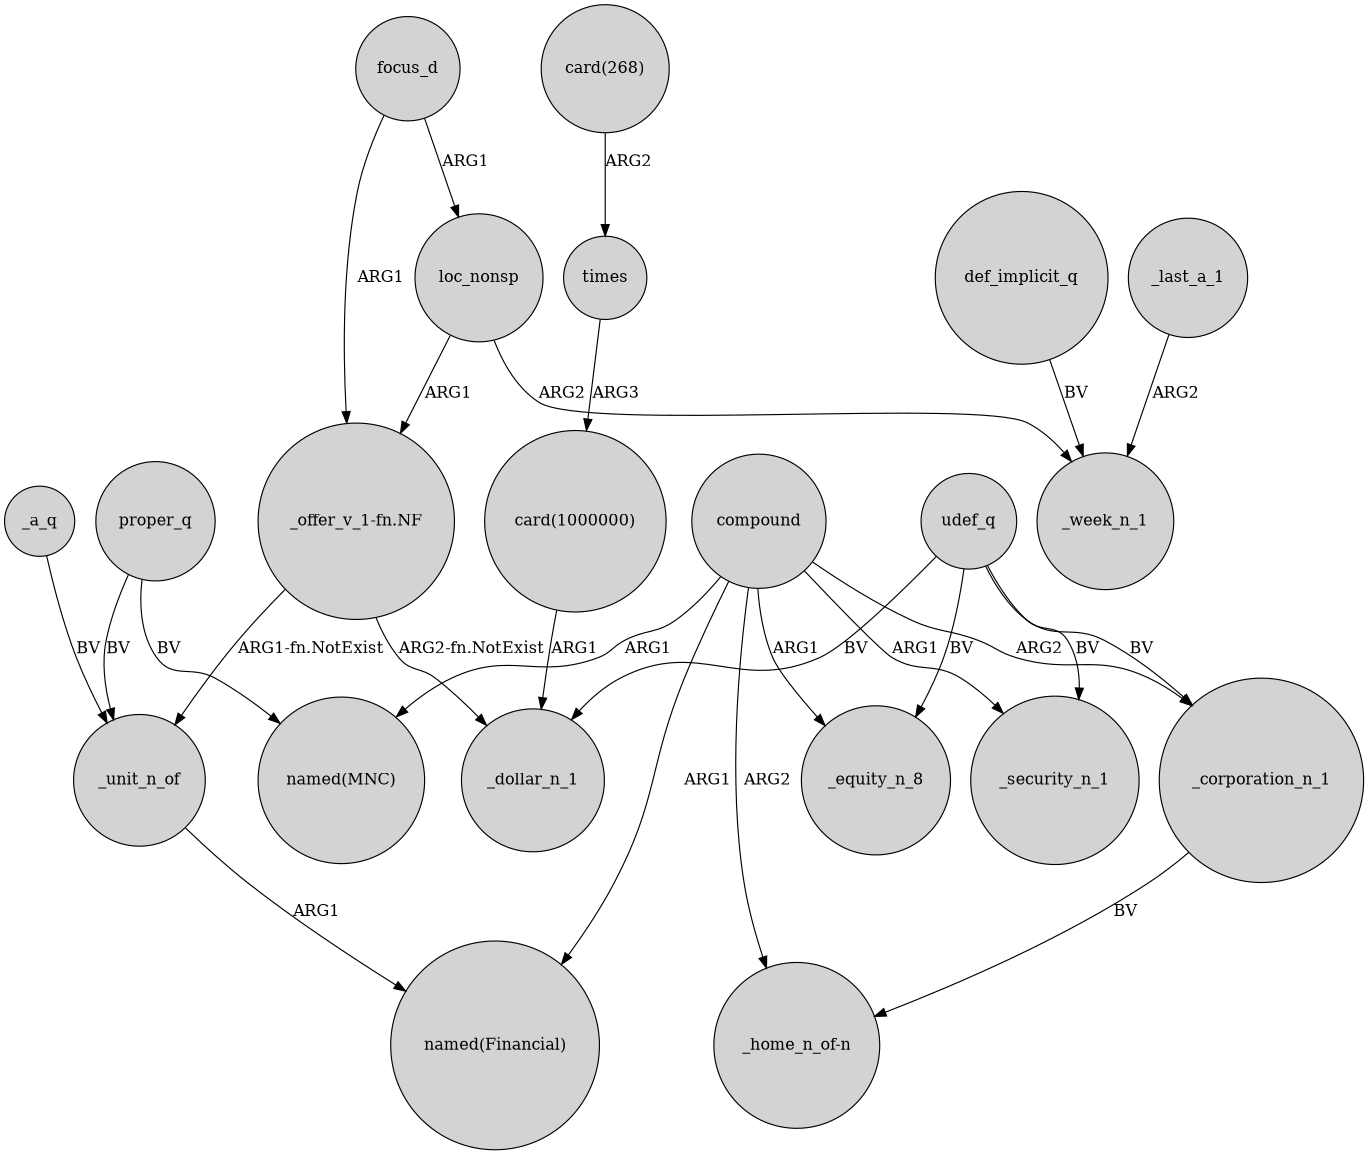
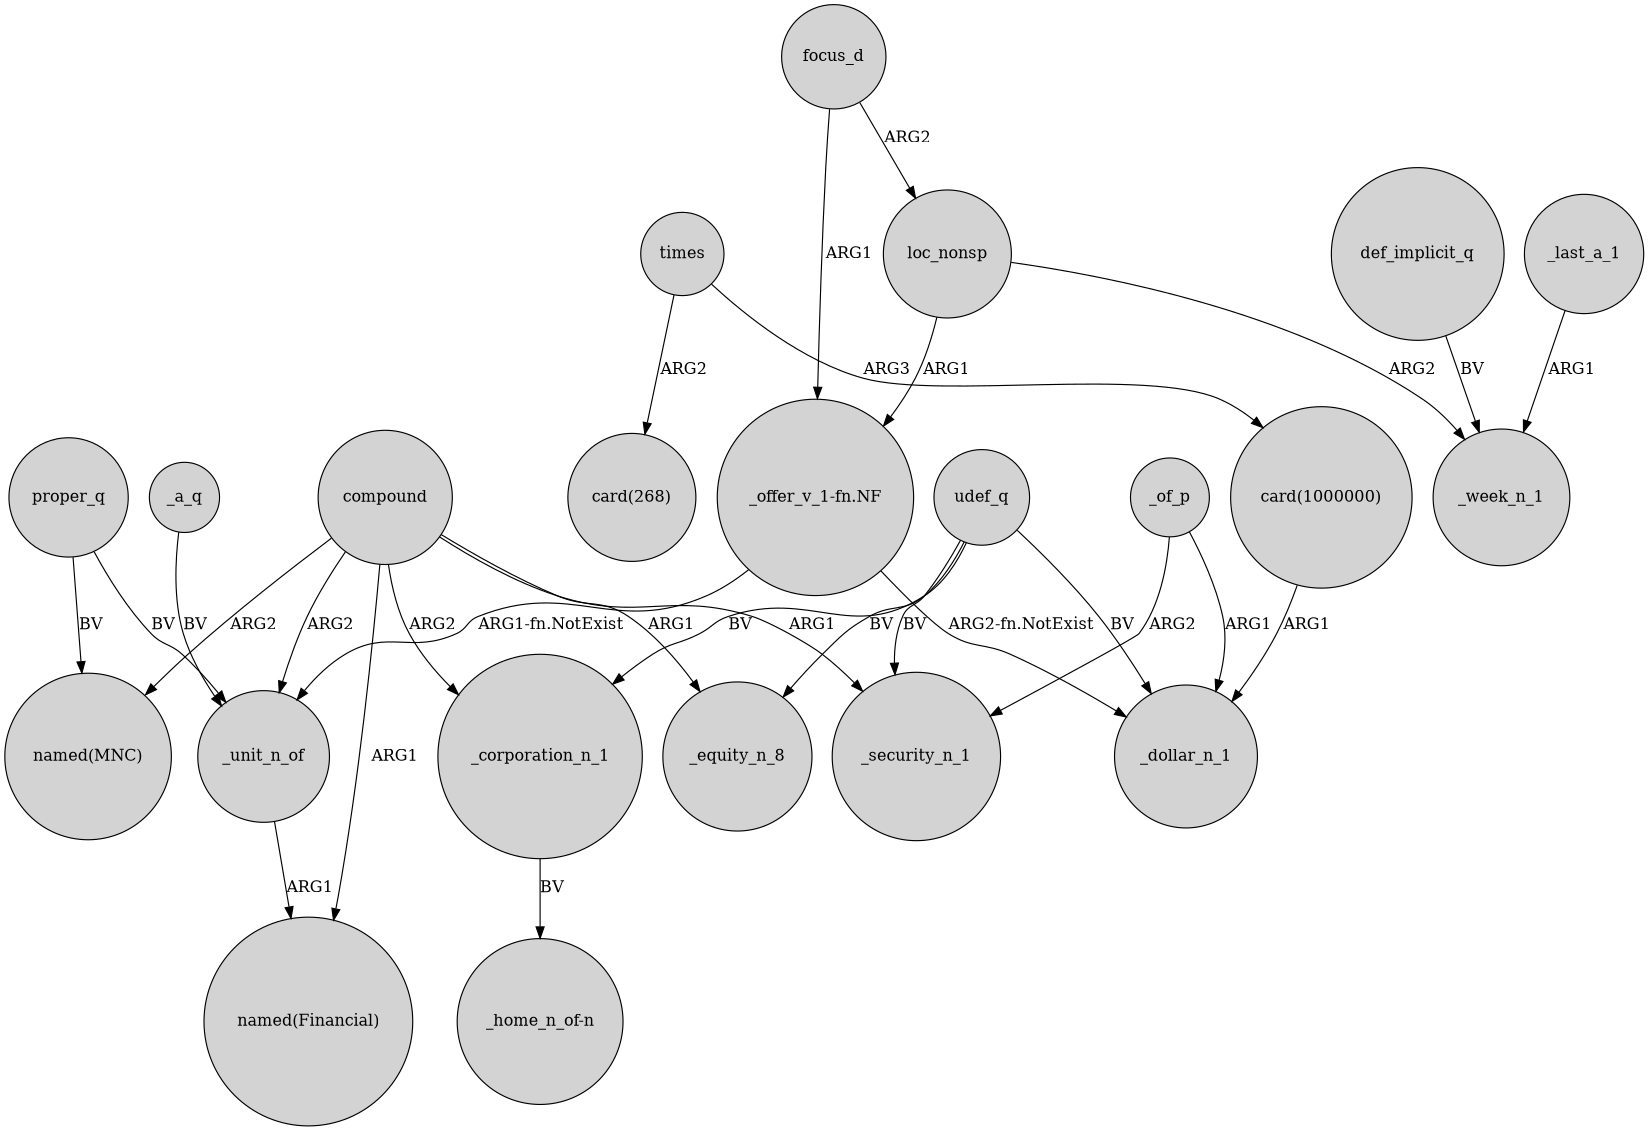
(466, 162) -> (908, 138)
(605, 179) -> (661, 359)
(1176, 394) -> (1572, 370)
none -> (1170, 497)
(648, 649) -> (254, 625)
(736, 773) -> (308, 614)
